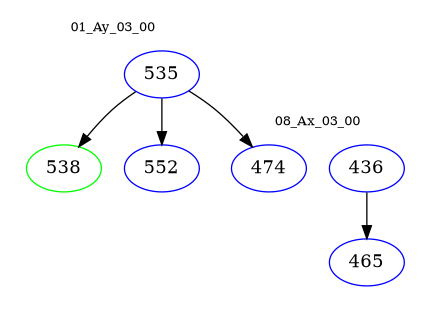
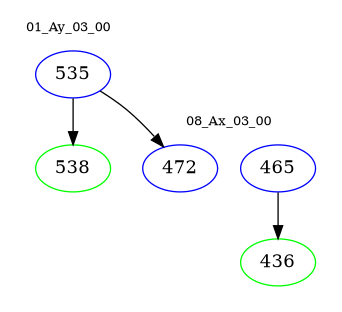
(162, 168) -> none
(269, 168) -> (180, 168)
(367, 168) -> (278, 262)
(367, 209) -> (278, 209)
